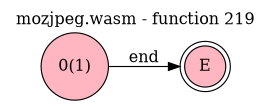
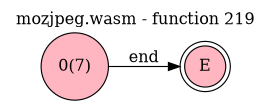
(75, 66) -> (75, 66)
